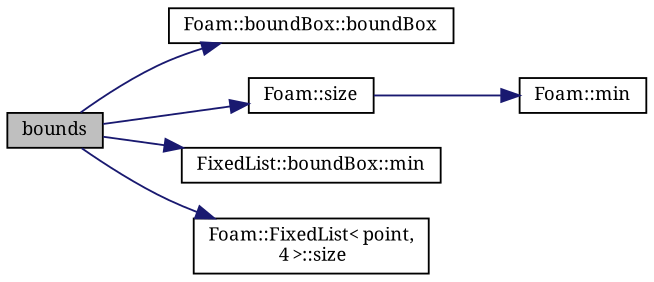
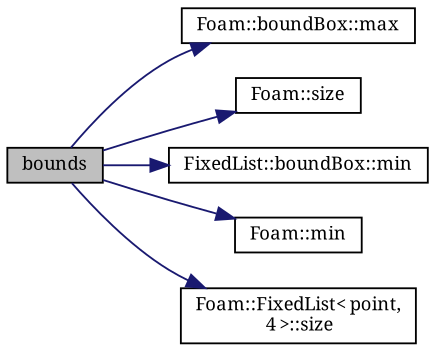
(311, 26) -> (298, 26)
(437, 95) -> (160, 197)
